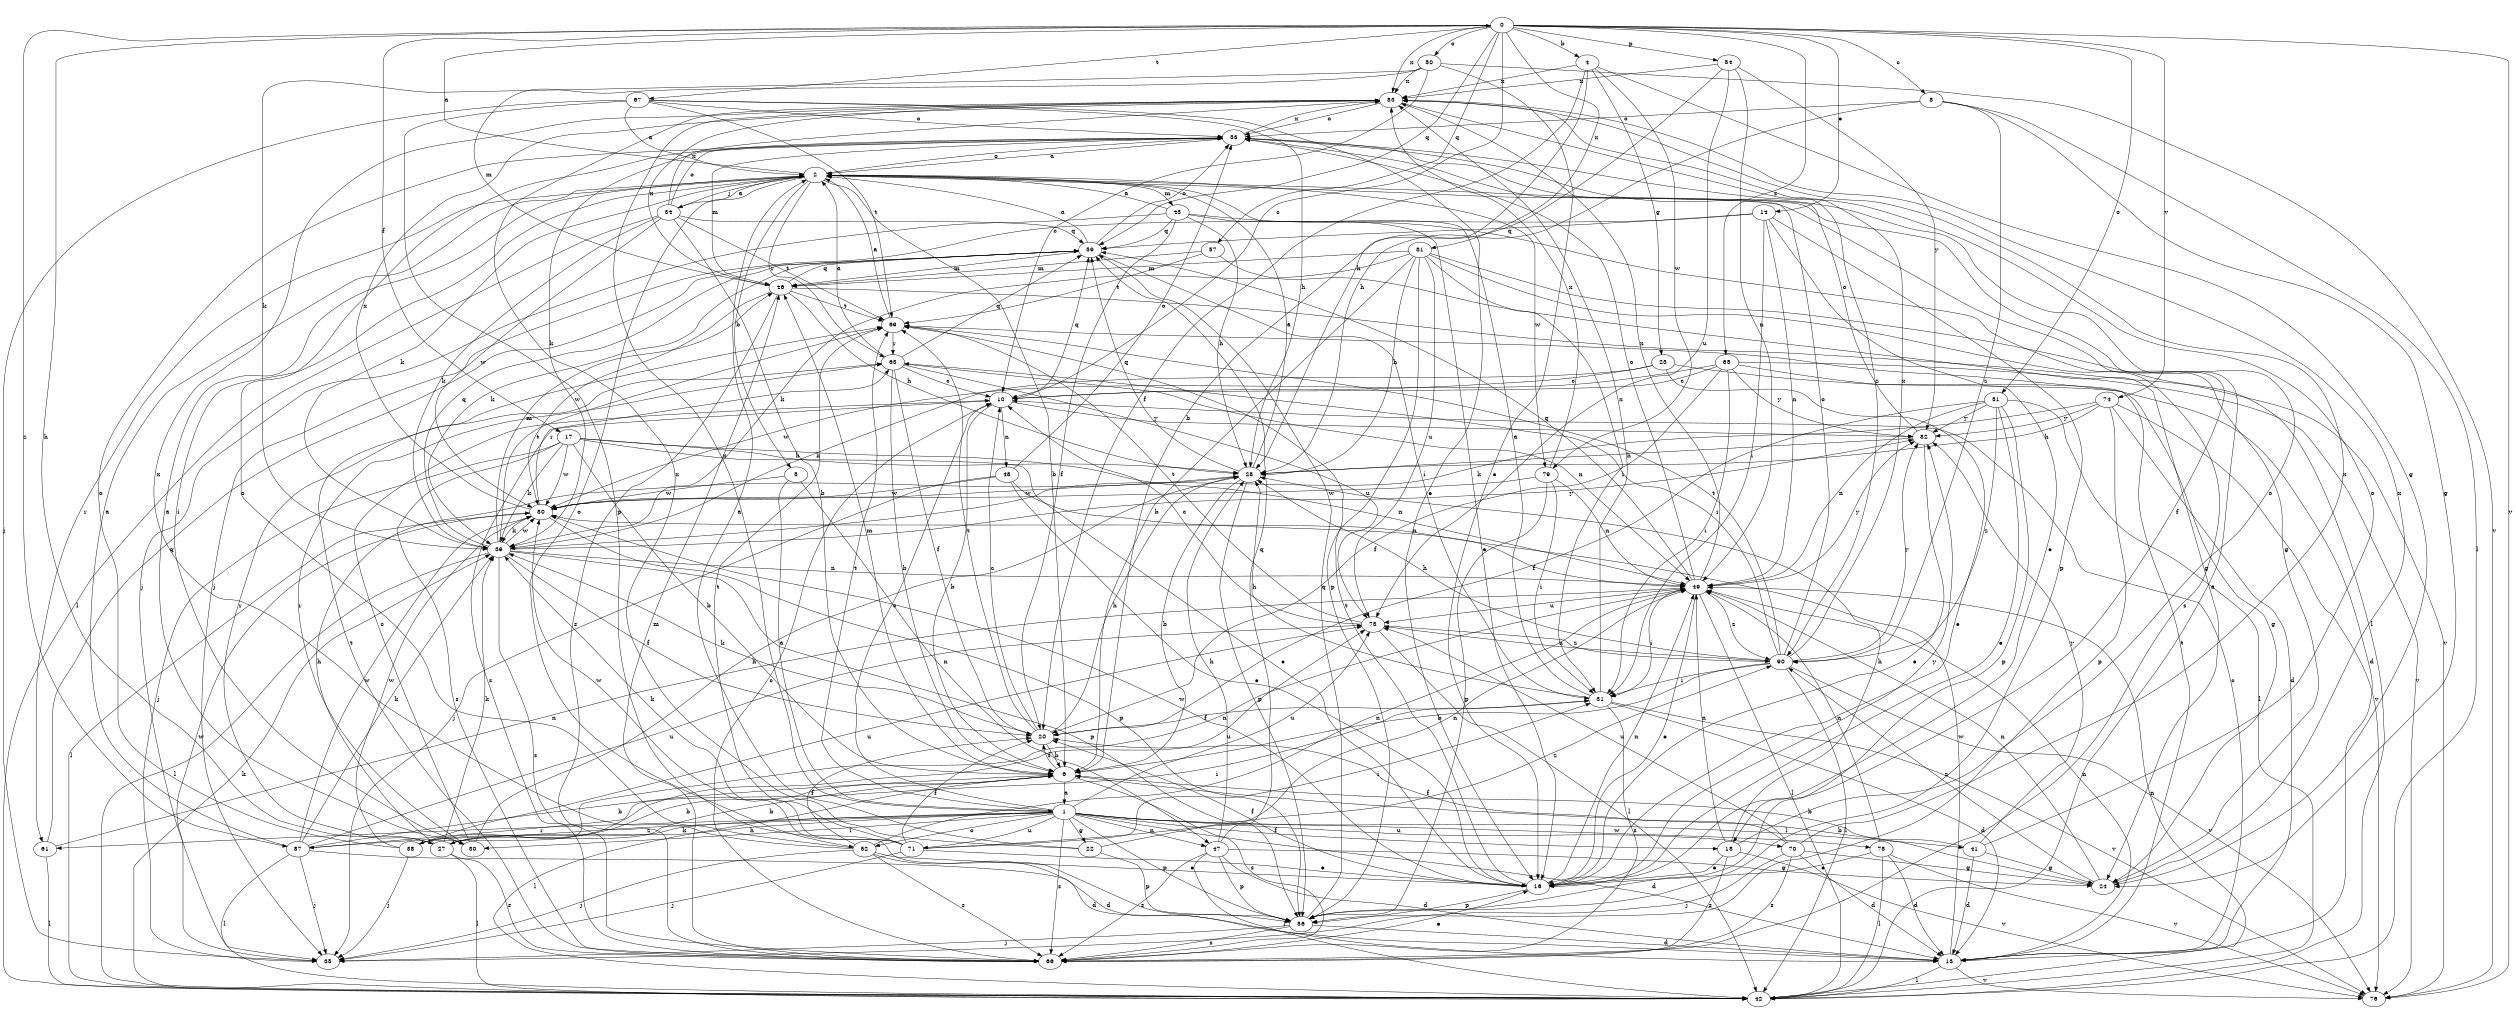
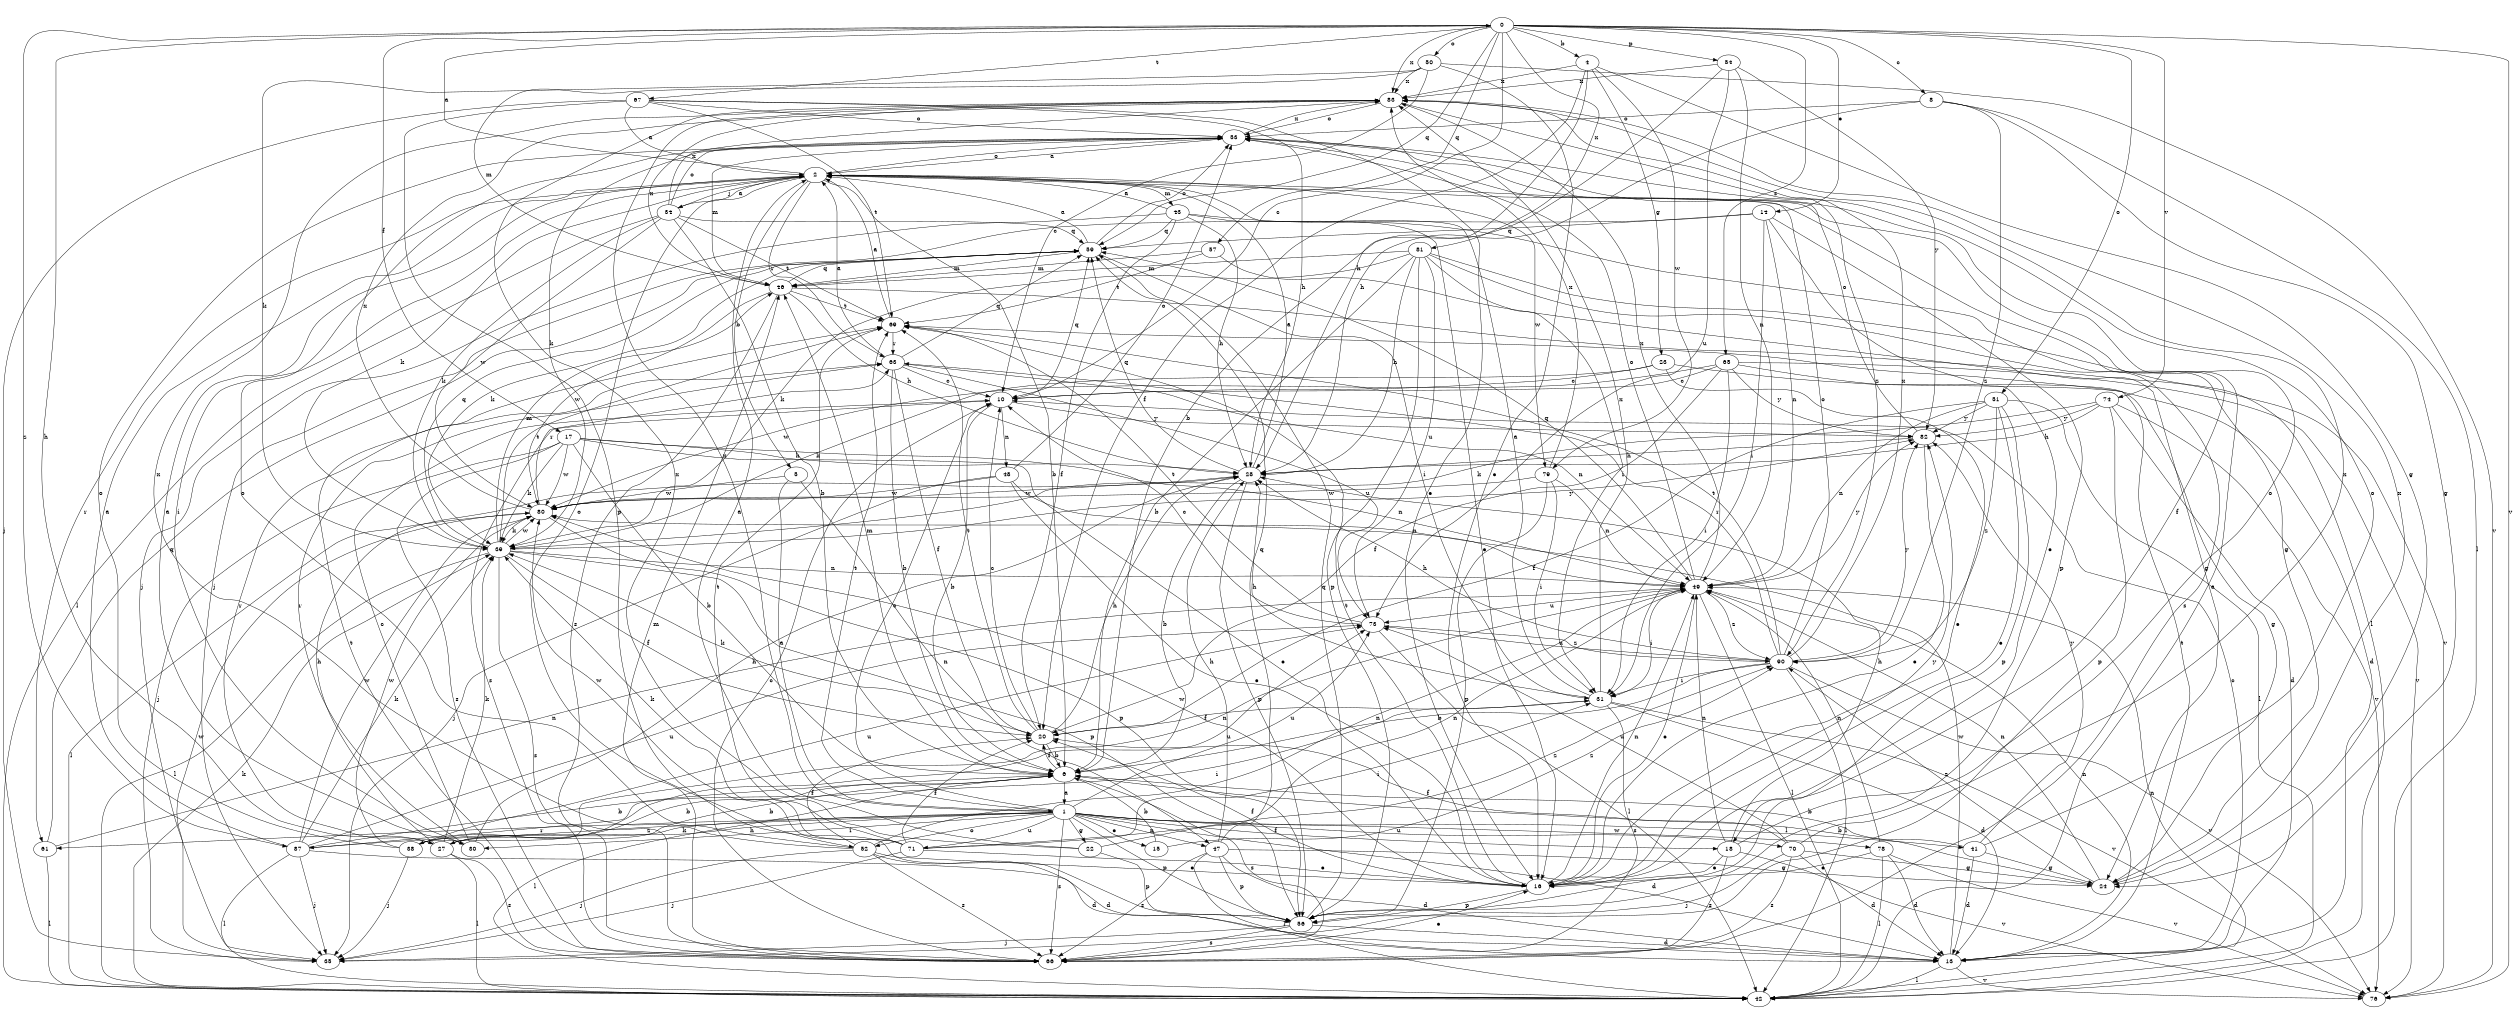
none -> (1156, 849)
